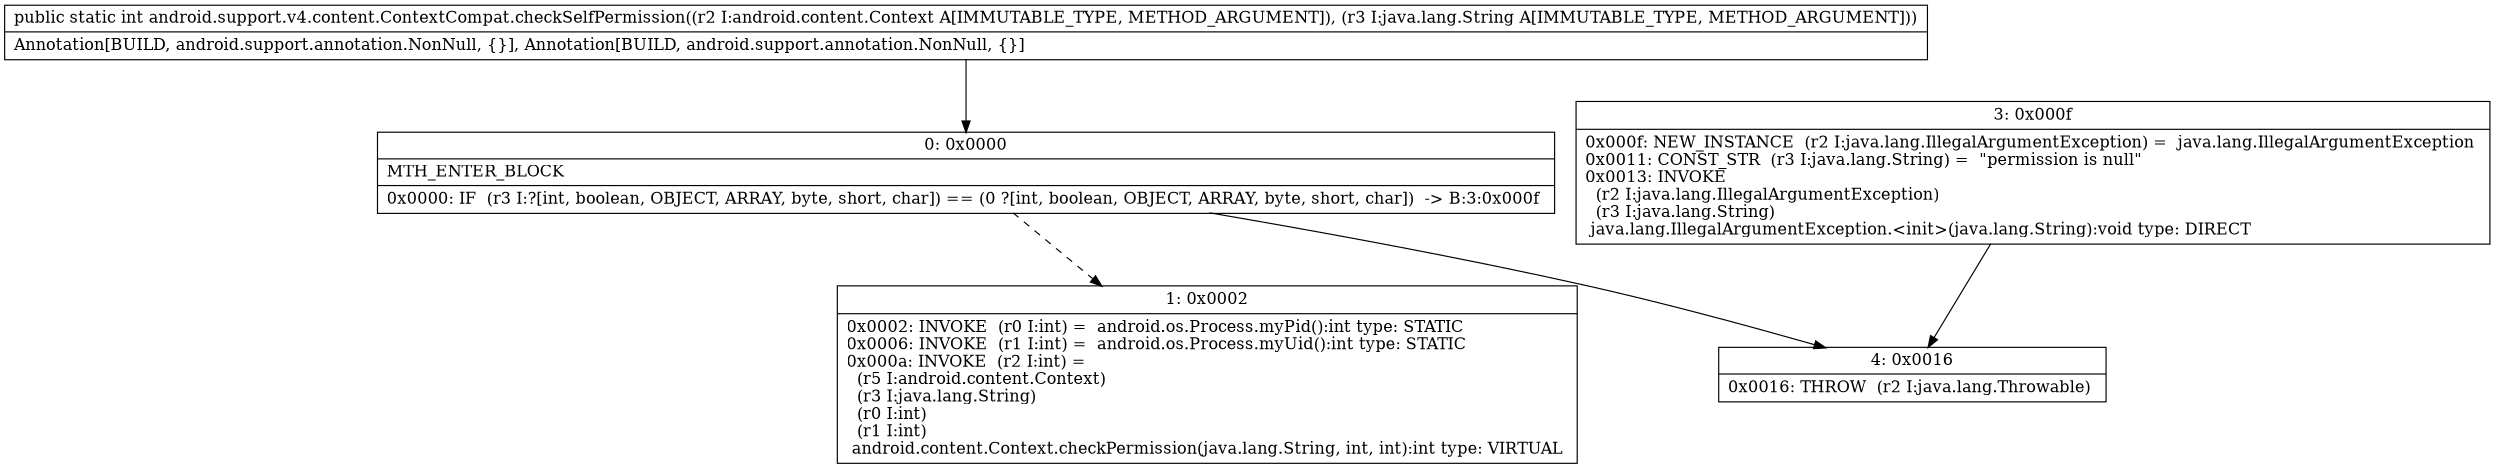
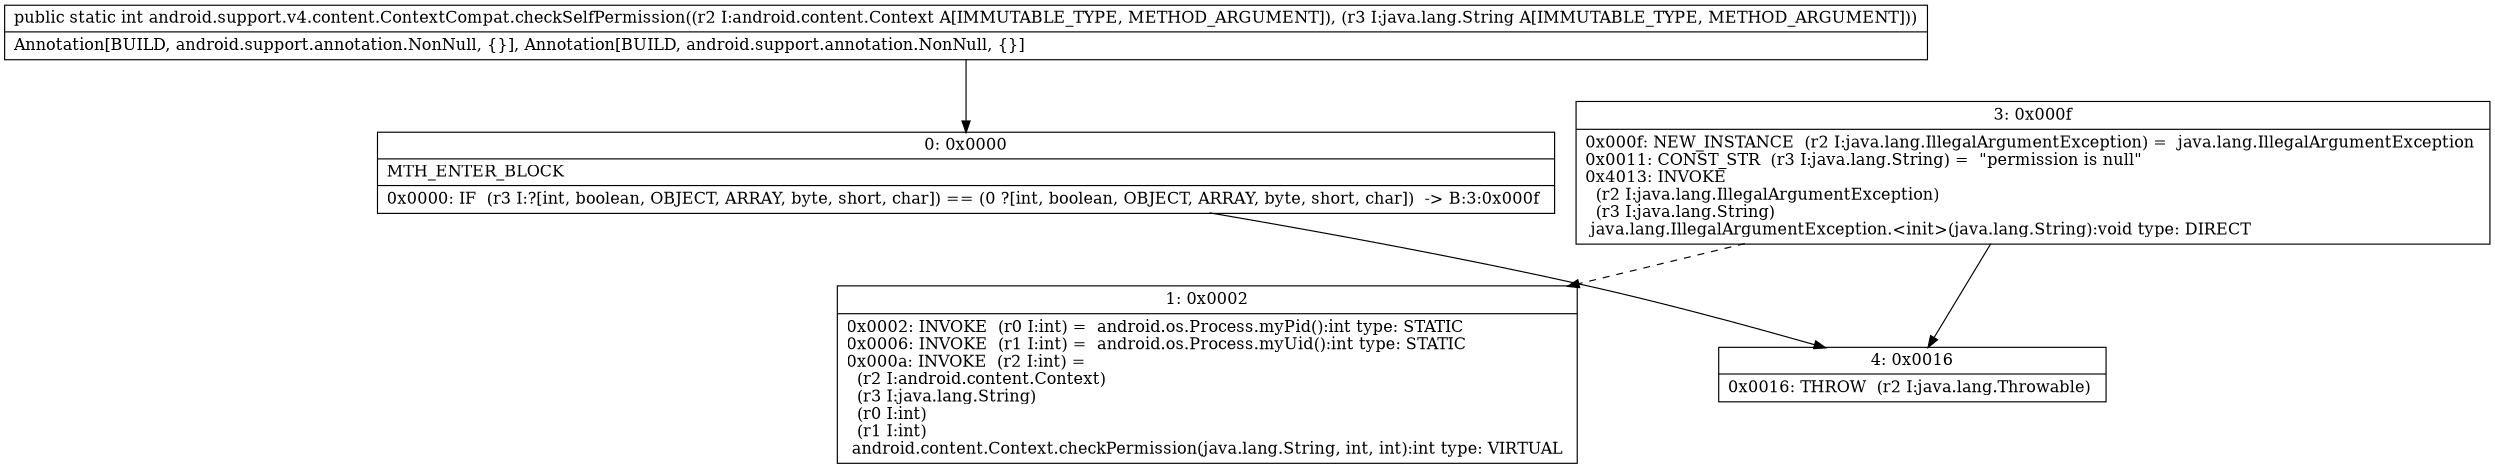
(1661, 177) -> (1661, 177)
(1053, 246) -> (1662, 264)
(976, 379) -> (976, 379)
